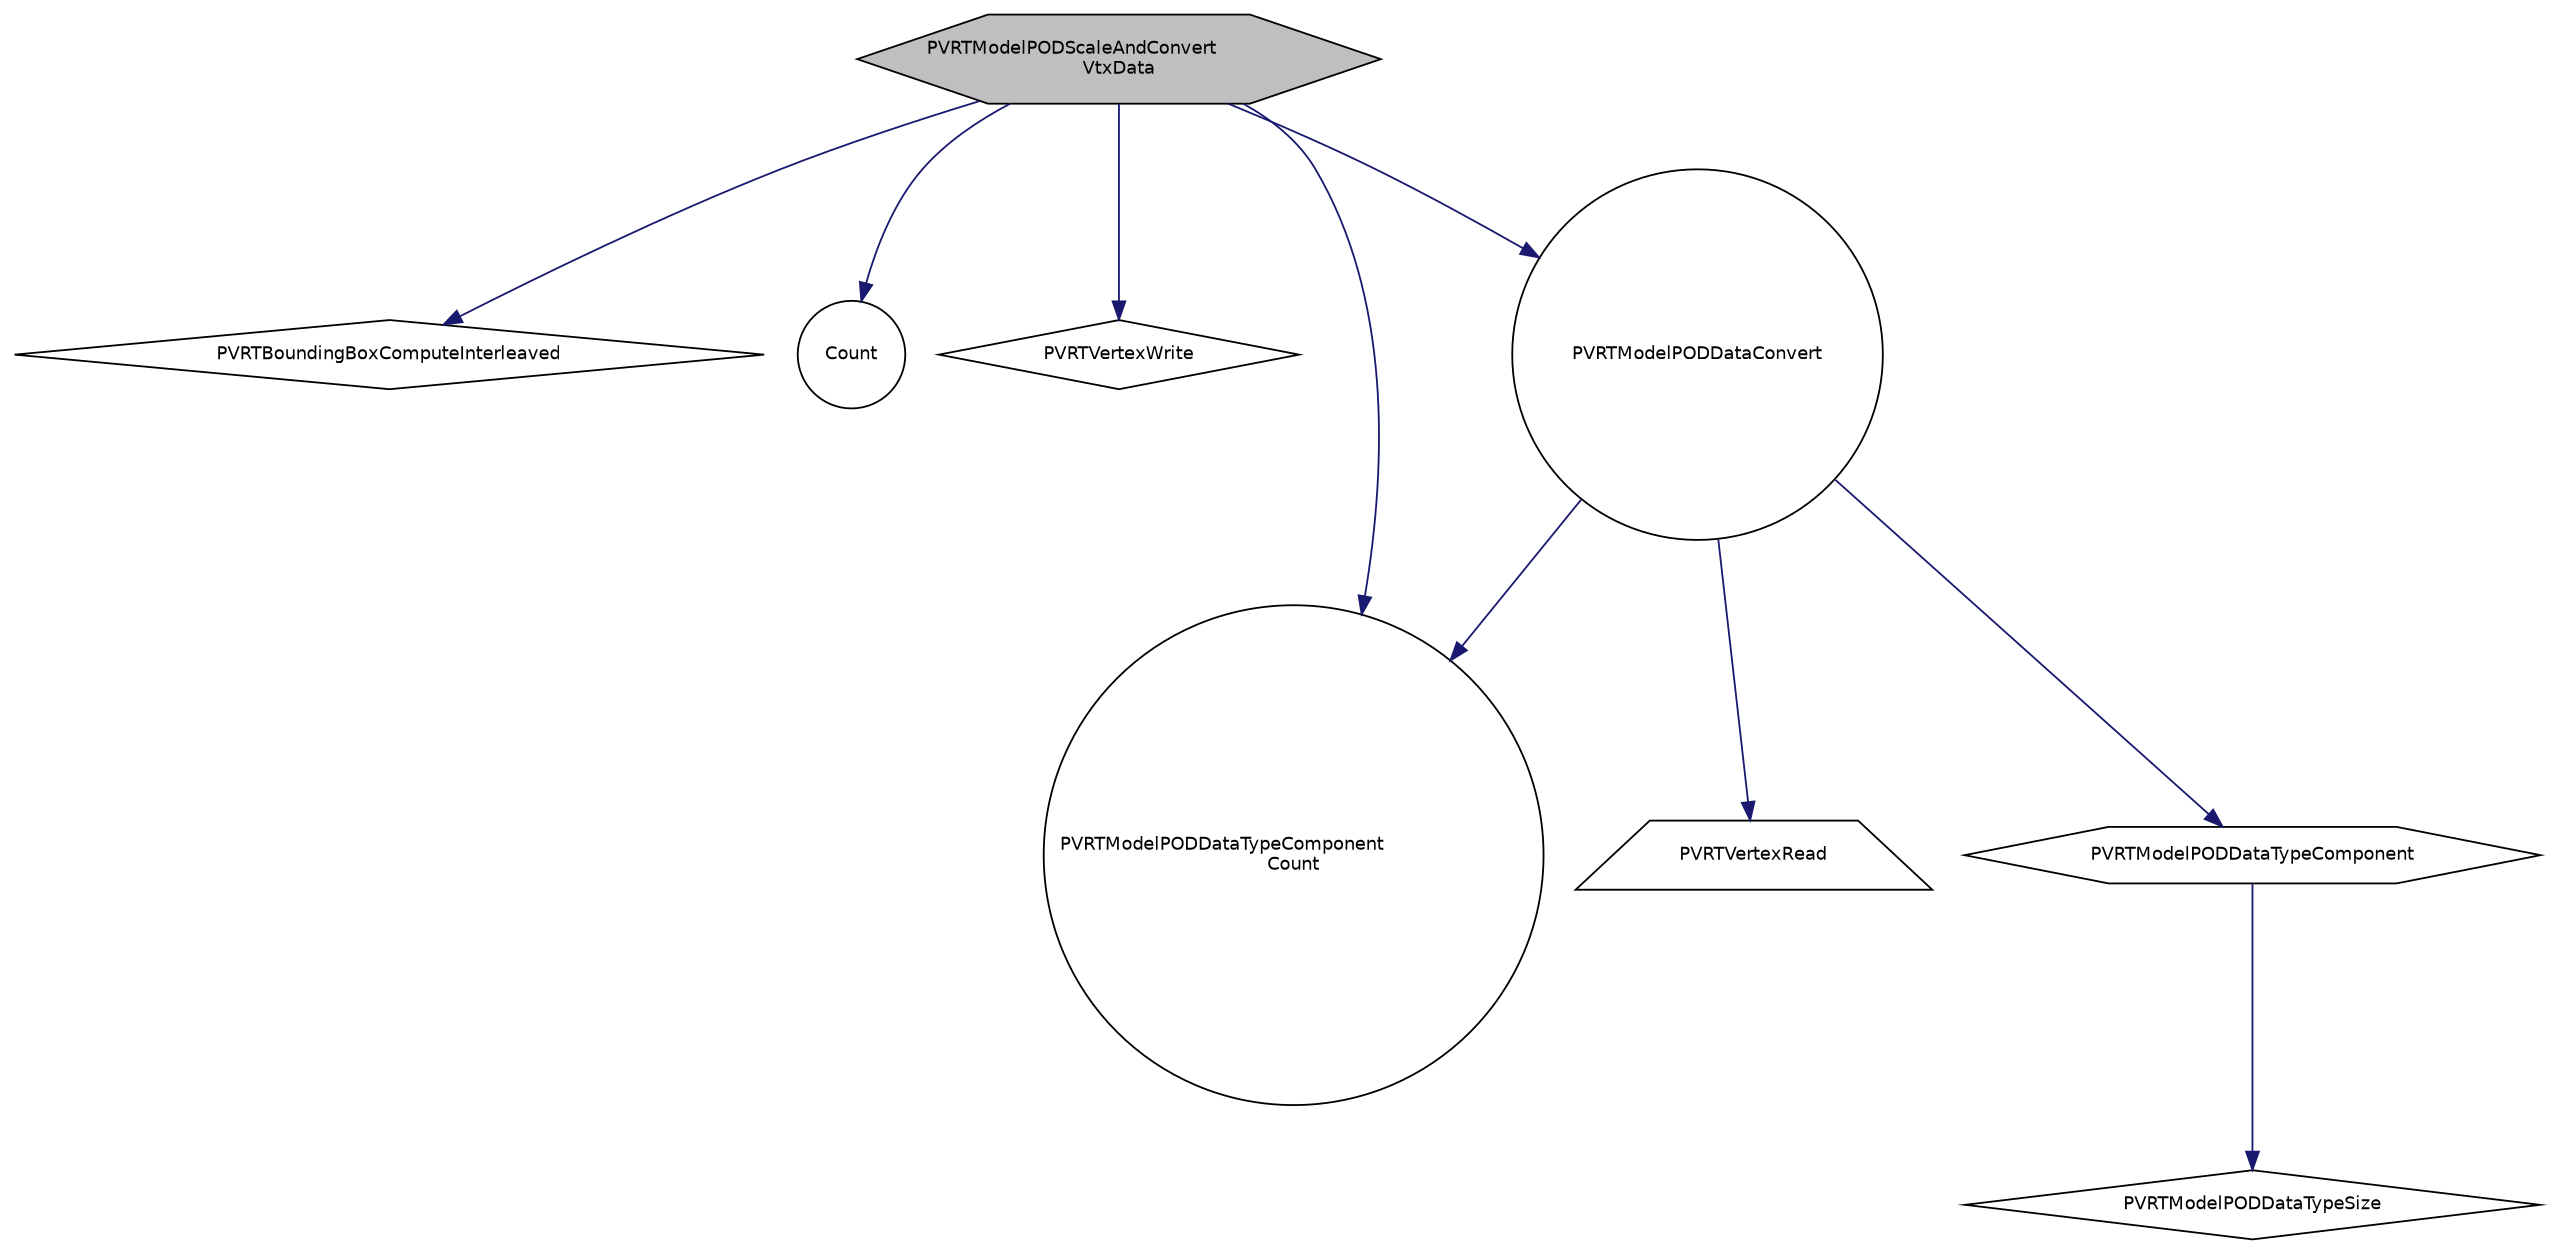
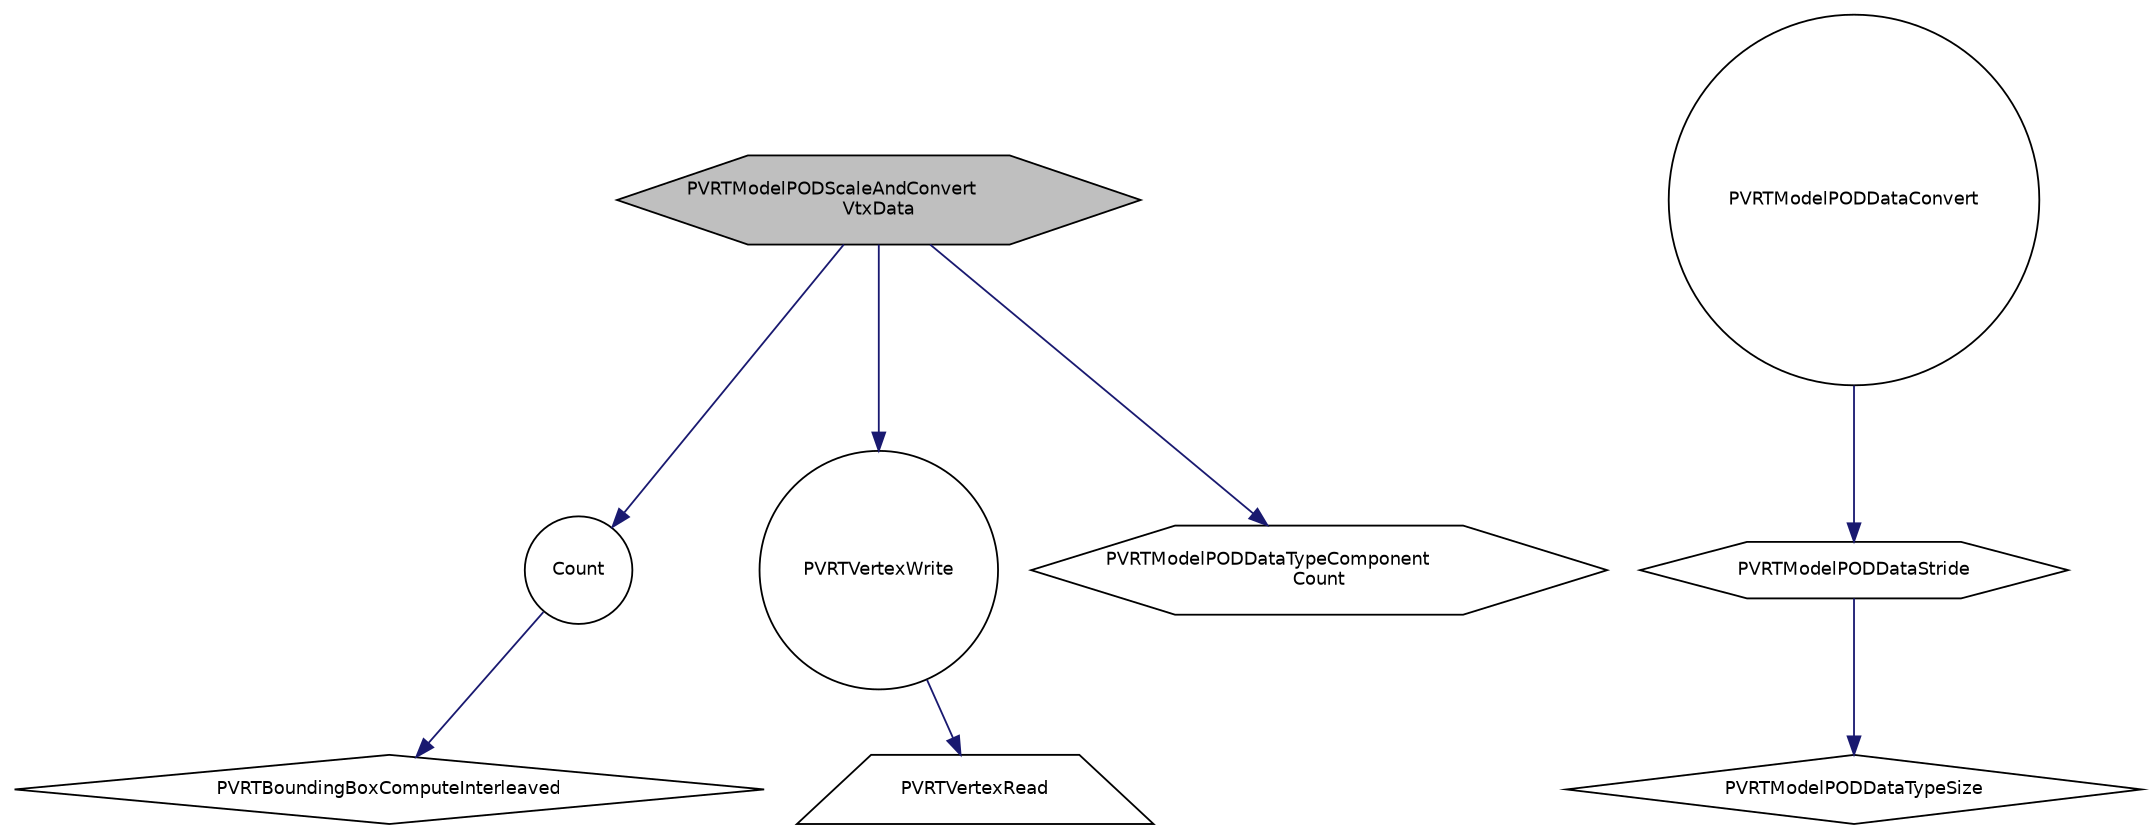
(1378, 171) -> none
(715, 196) -> (486, 677)
(1119, 355) -> (879, 570)
(1522, 573) -> none
(1733, 671) -> (940, 709)
(1294, 855) -> (1319, 570)
(2252, 855) -> (1854, 570)
